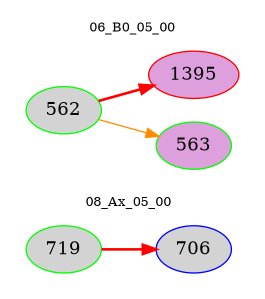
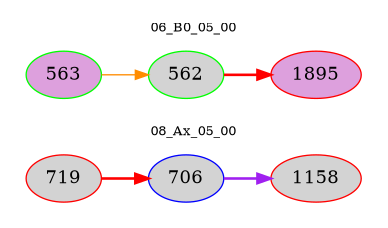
(194, 75) -> (316, 75)
(122, 126) -> (118, 75)
none -> (316, 178)
(64, 249) -> (64, 178)
